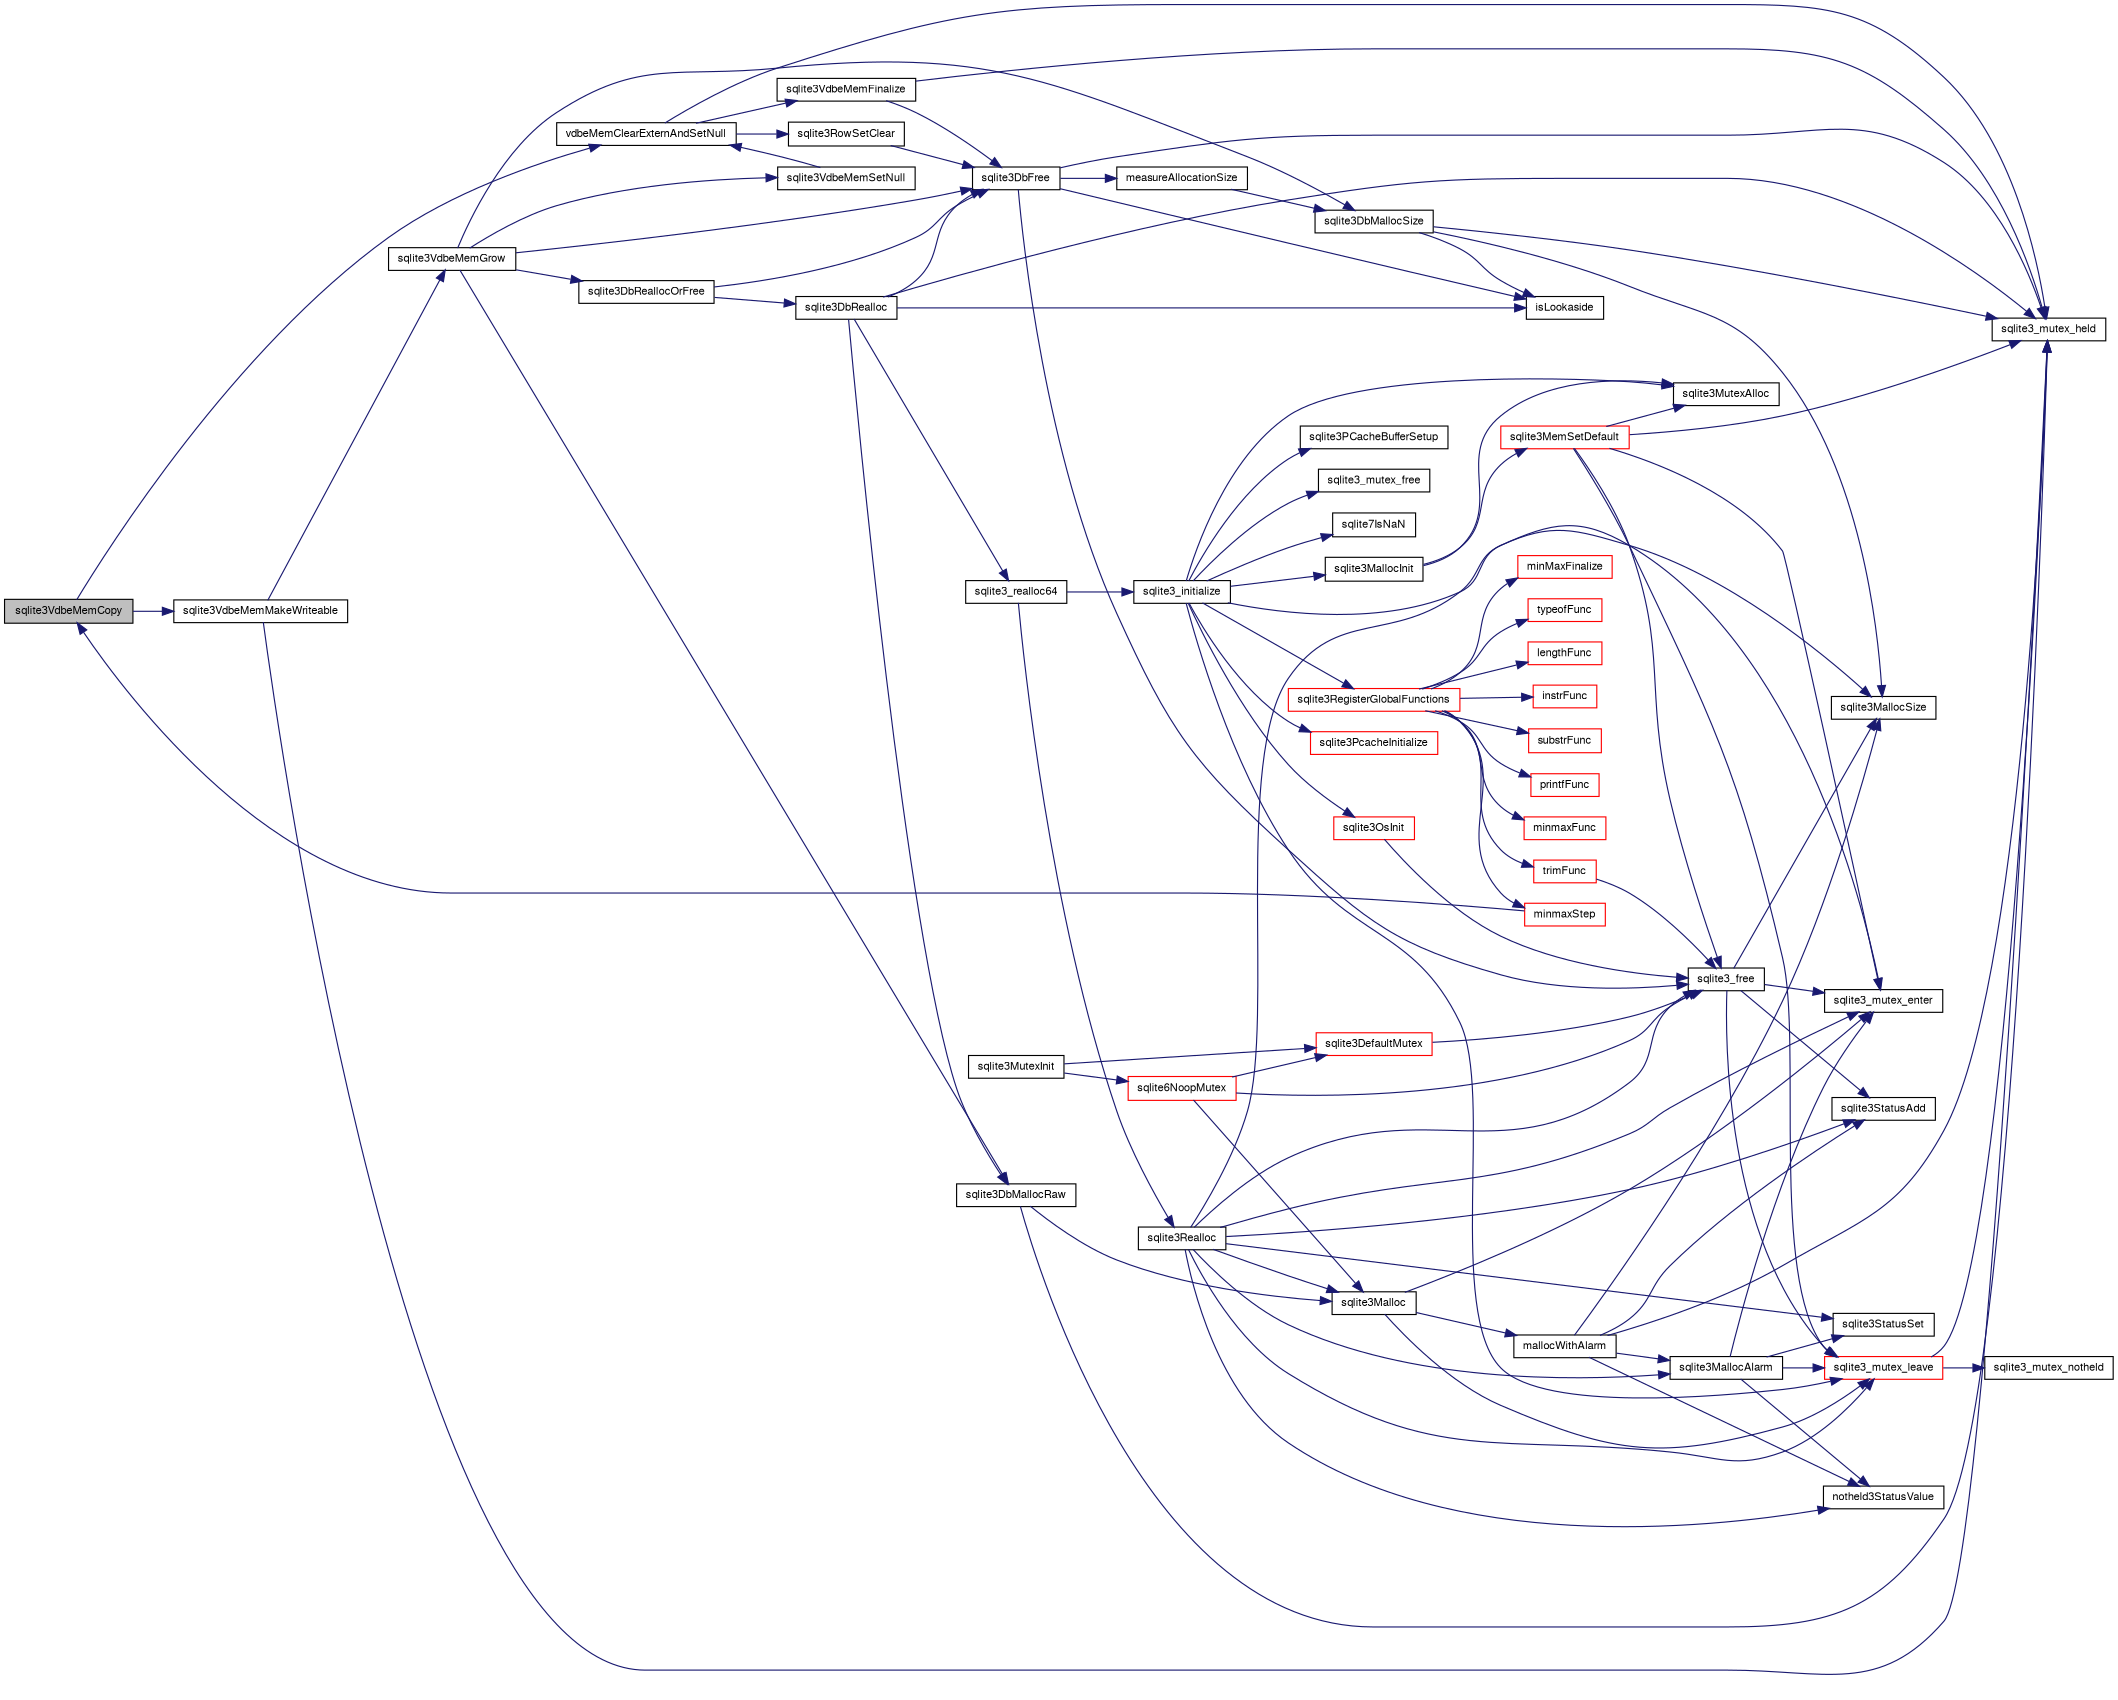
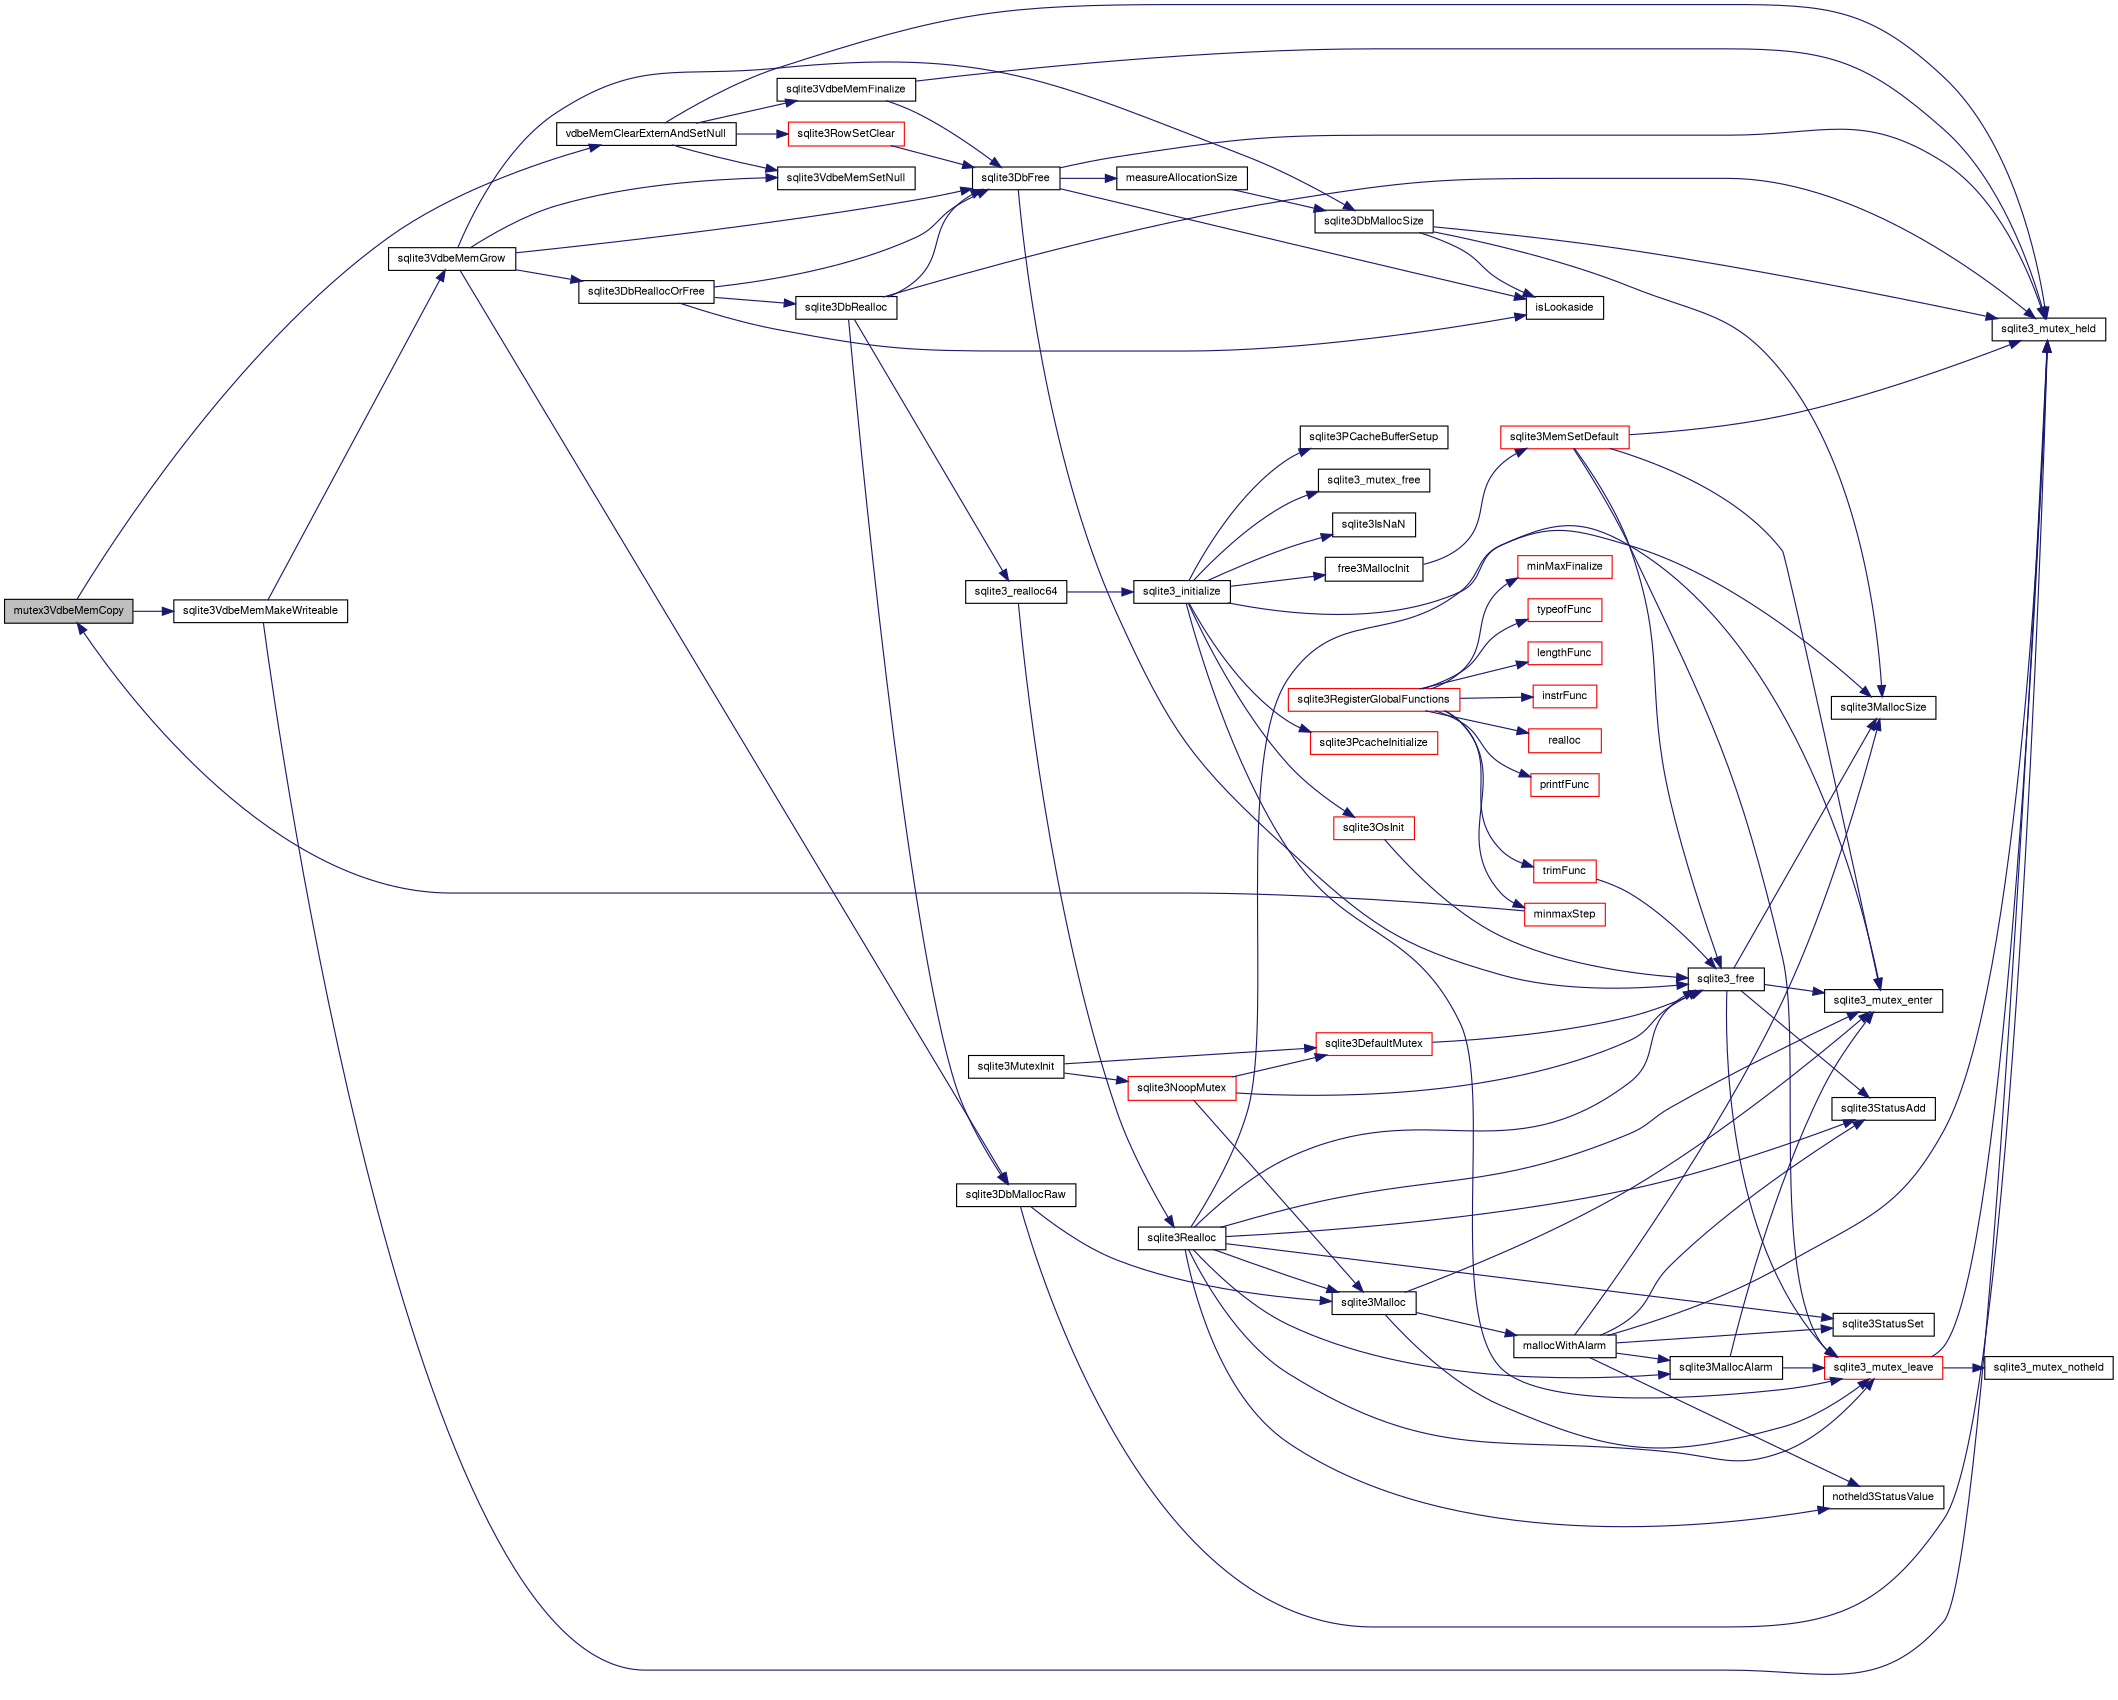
(846, 134) -> (846, 134)
(781, 157) -> (719, 157)
(1206, 308) -> (1095, 351)
(1726, 394) -> none
(1374, 525) -> (1374, 525)
(1374, 569) -> (1374, 569)
(69, 611) -> (69, 611)
(1273, 643) -> none
(1565, 741) -> (1565, 741)
(1565, 828) -> none
(1182, 1088) -> (1182, 1088)
(1799, 1348) -> (1719, 1336)
(1801, 1429) -> none
